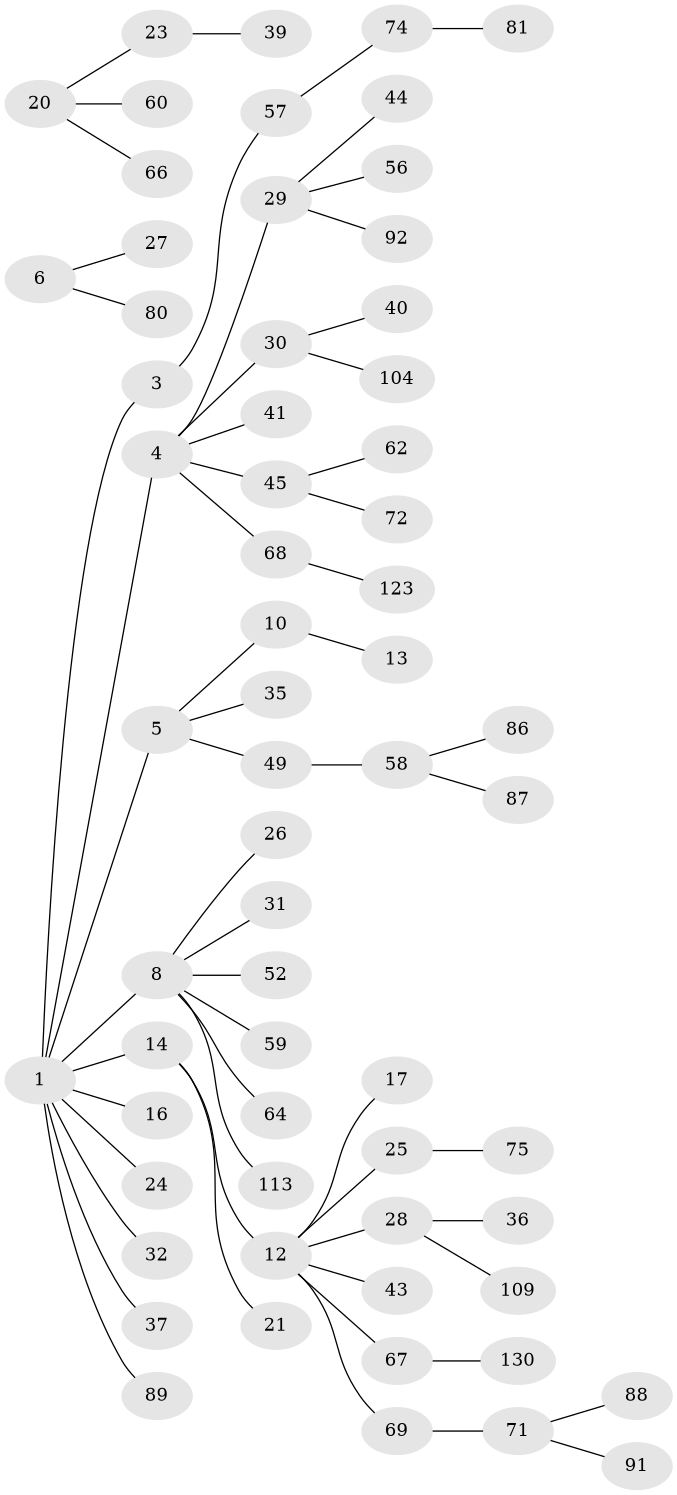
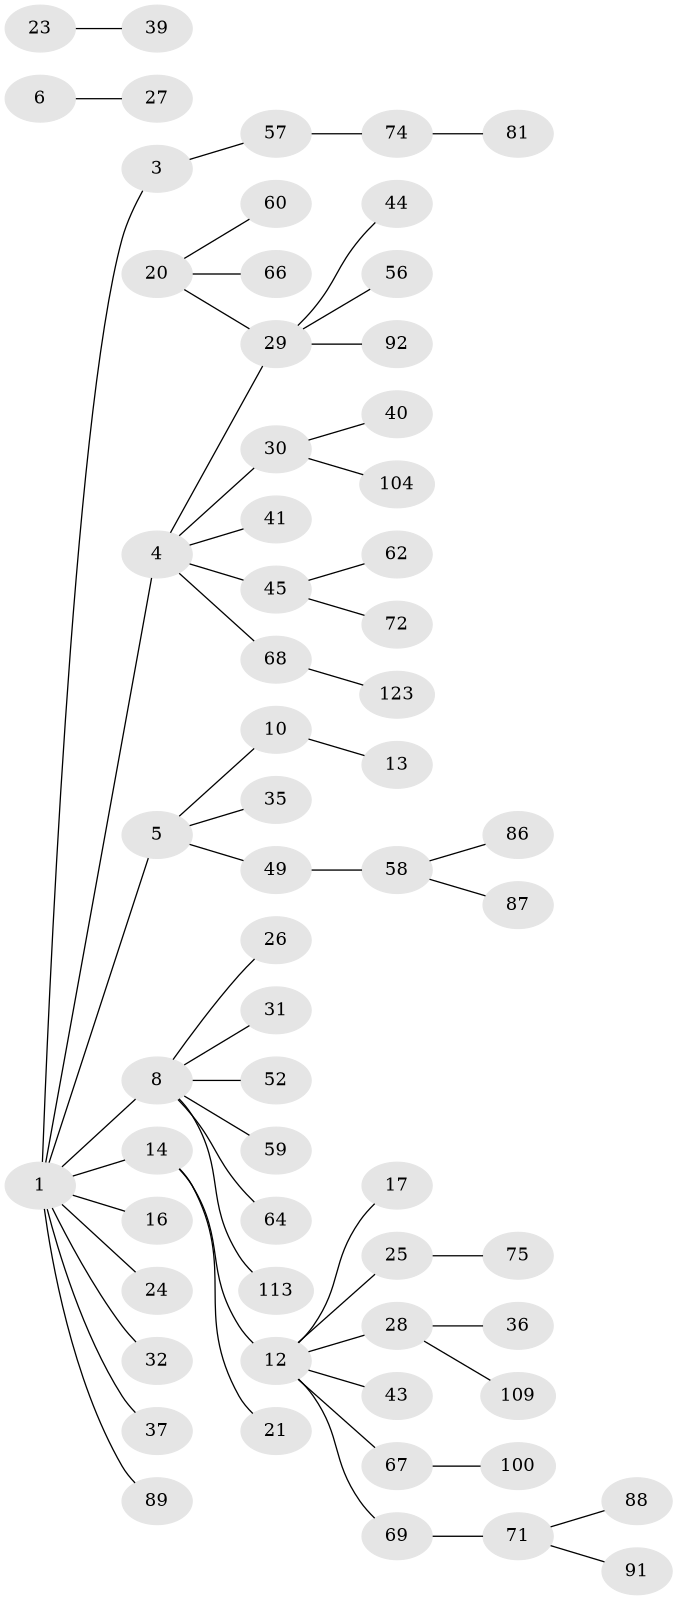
(99, 69) -> (217, 309)
(157, 314) -> none
(518, 1361) -> (518, 1466)
